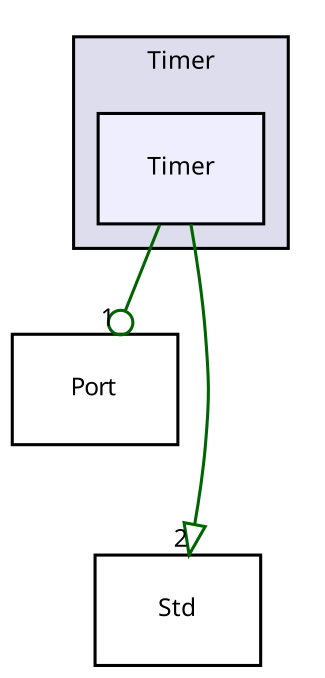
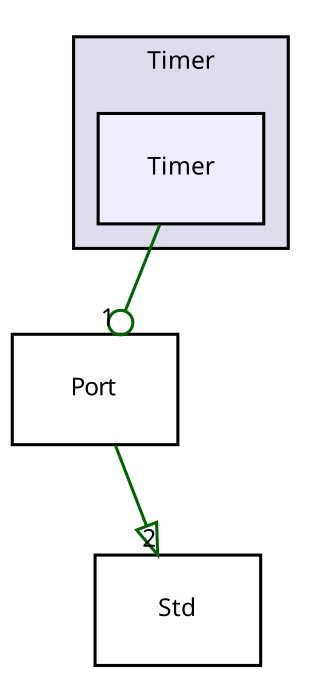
(208, 374) -> (131, 486)
